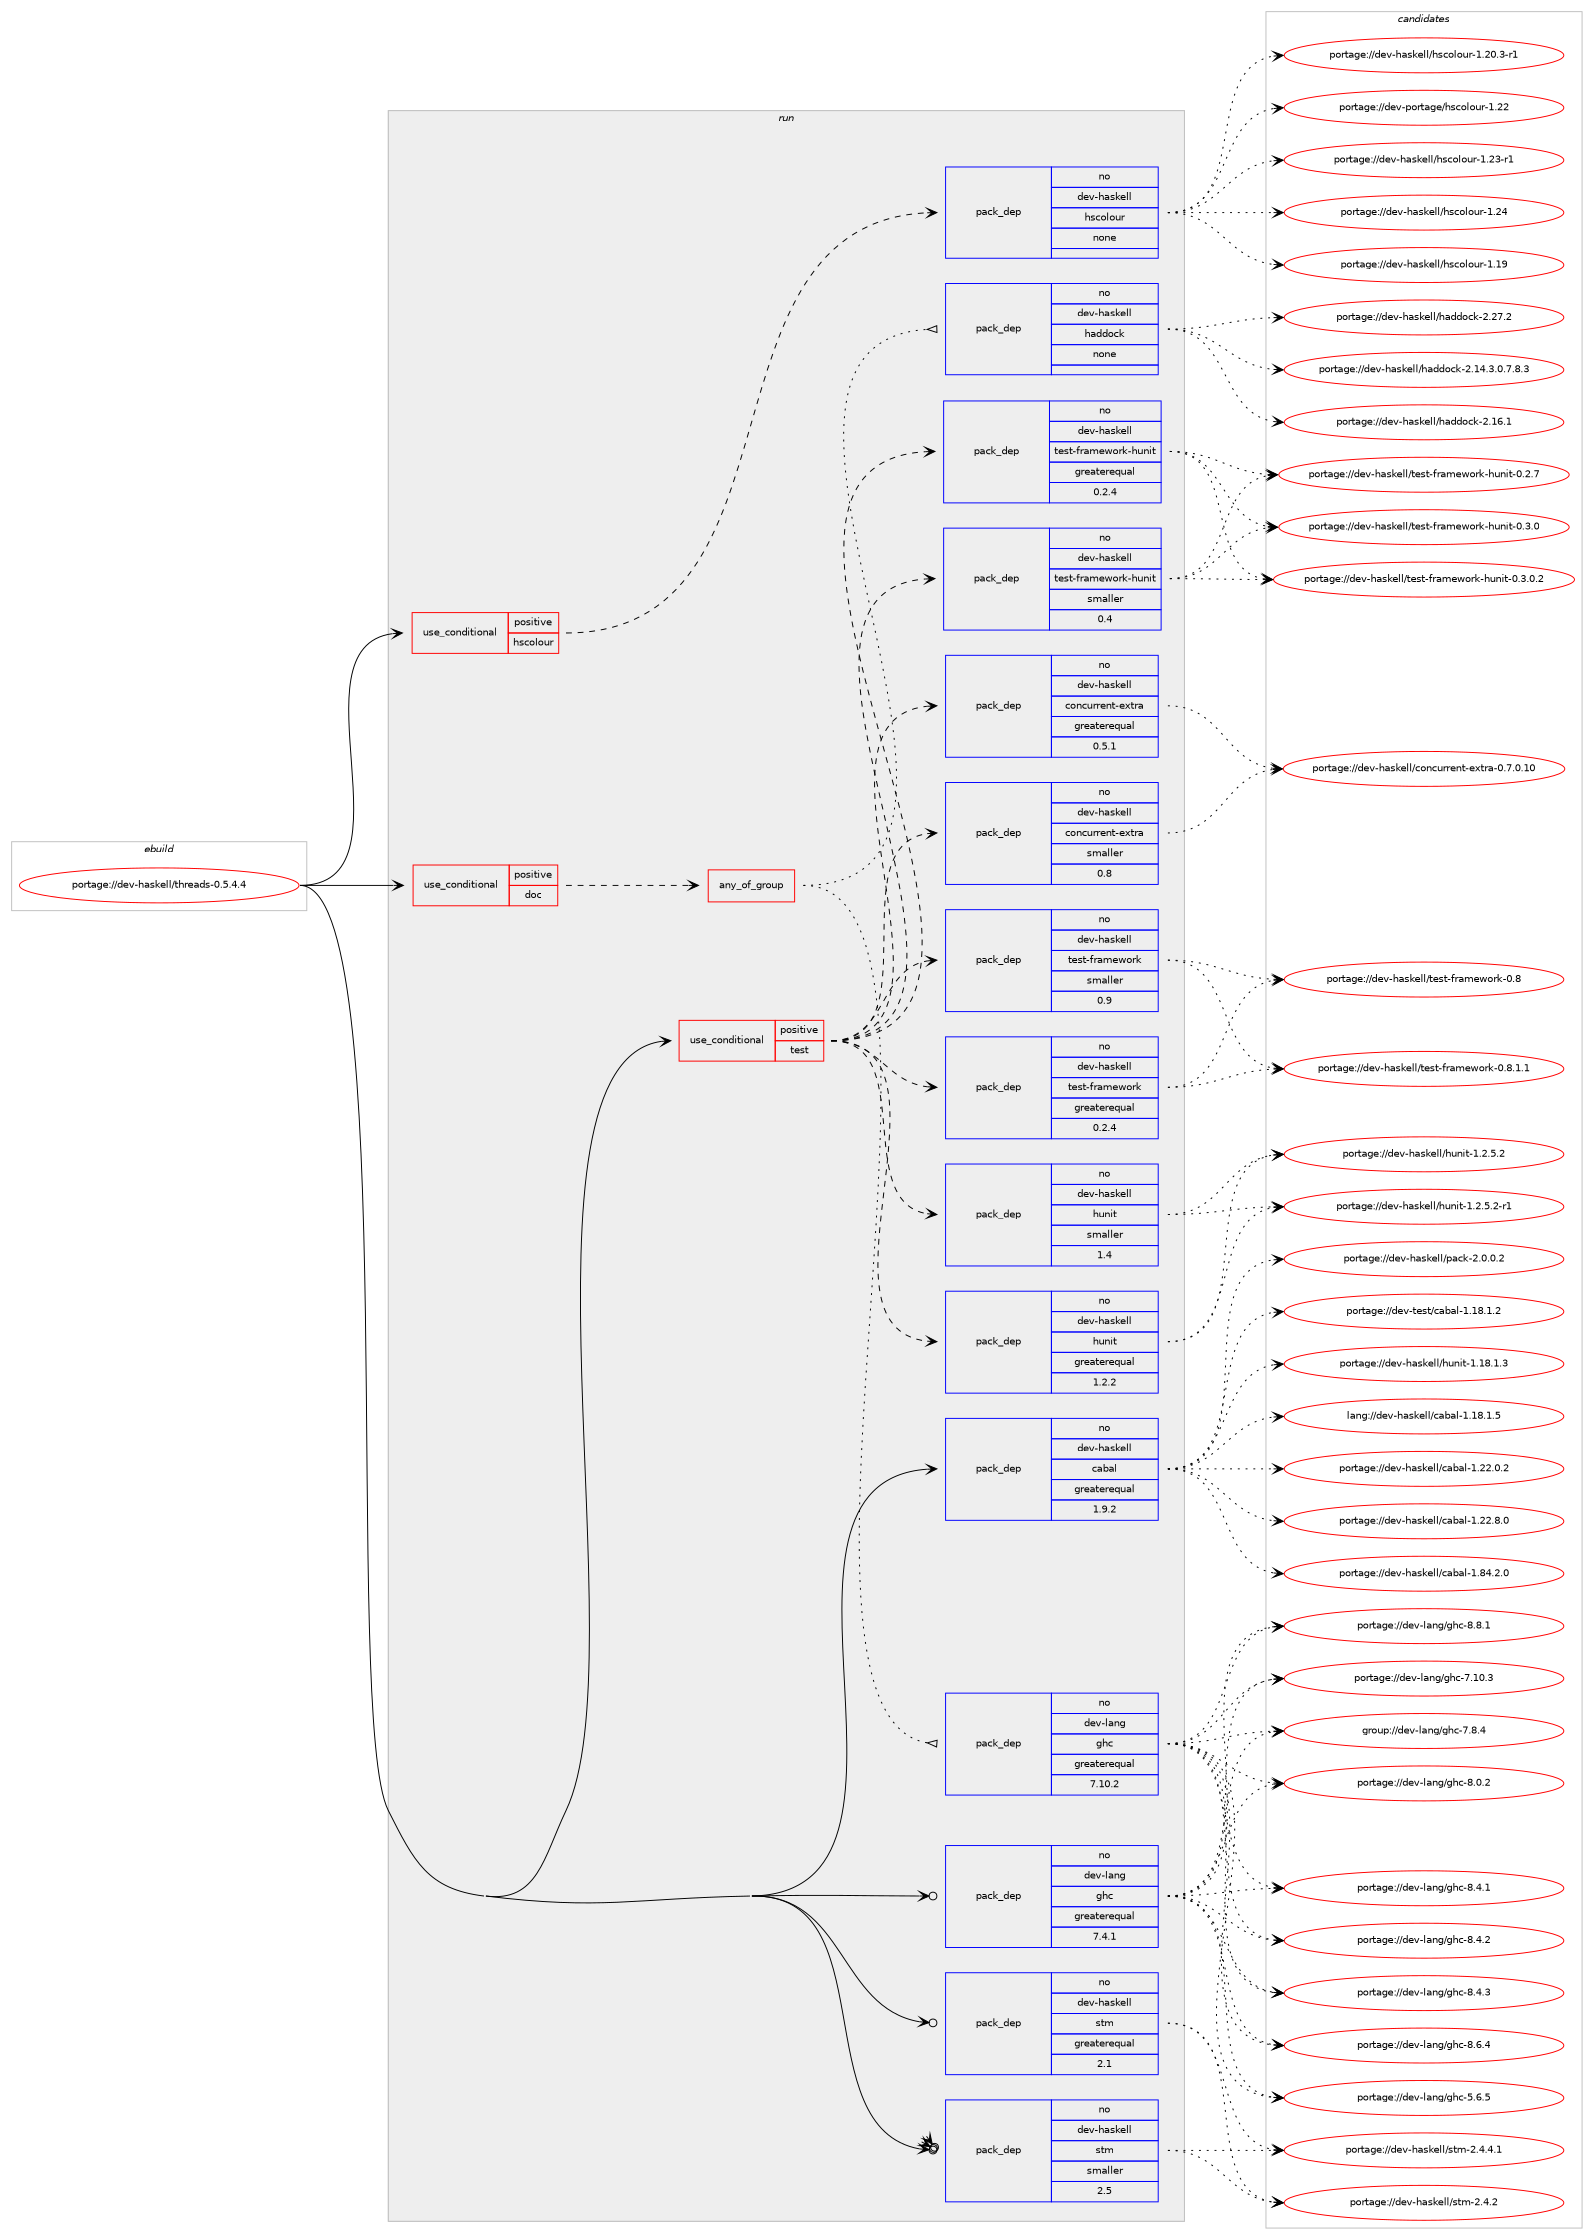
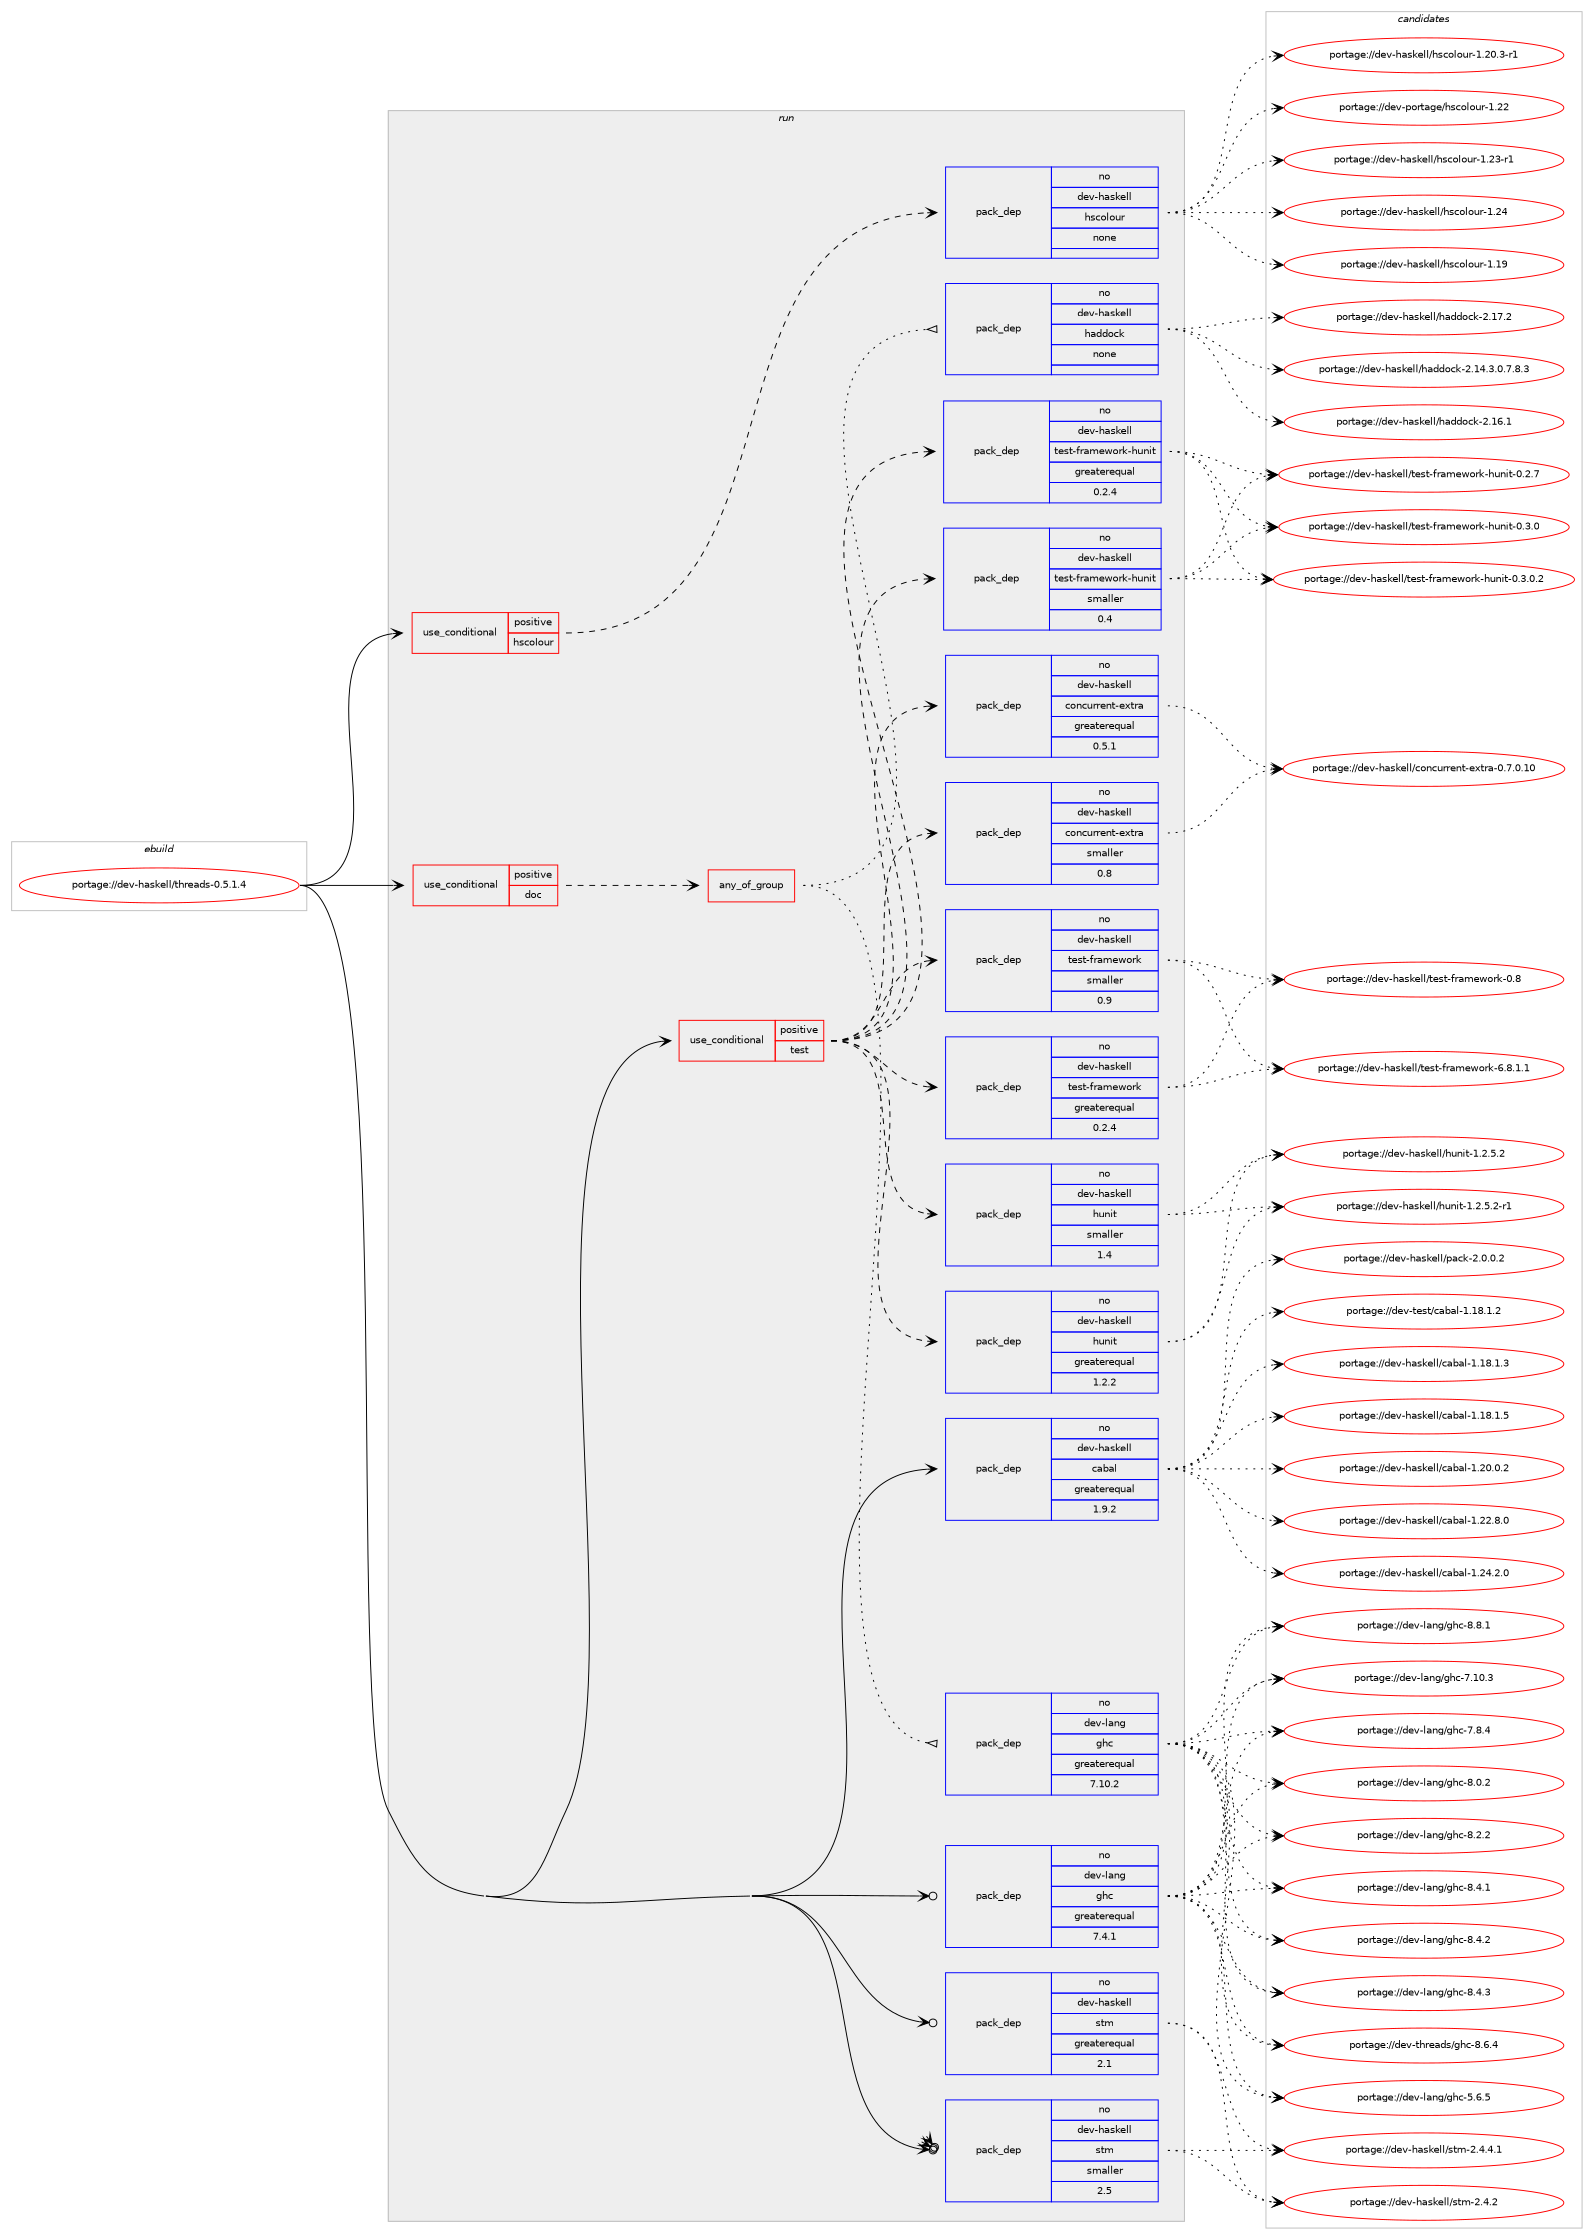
(1424, 317) -> (1424, 317)
(159, 885) -> (159, 885)
(1424, 1069) -> (1424, 1069)
(1424, 1364) -> (1424, 1364)
(1424, 1416) -> (1424, 1416)
(1424, 1469) -> (1424, 1469)
(1424, 1574) -> (1424, 1574)
(1424, 1731) -> (1424, 1731)
none -> (1424, 1836)
(1424, 2046) -> (1424, 2046)
